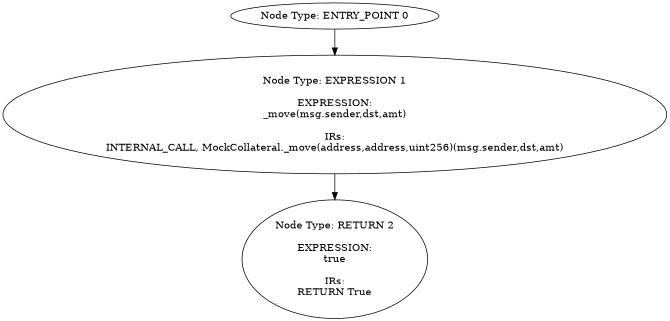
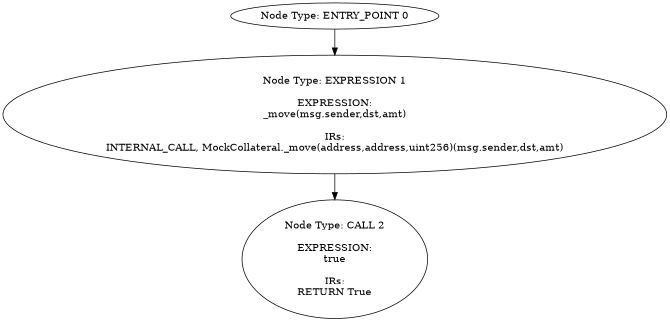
(335, 259) -> (335, 259)
